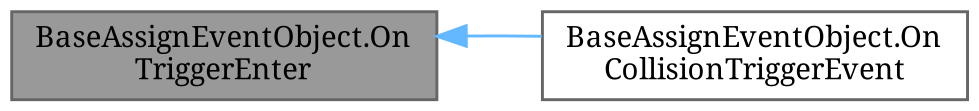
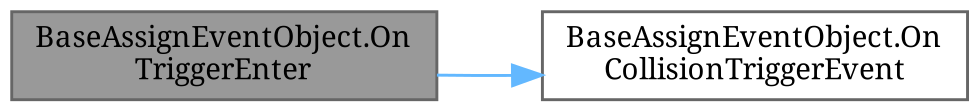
(504, 36) -> (475, 75)
